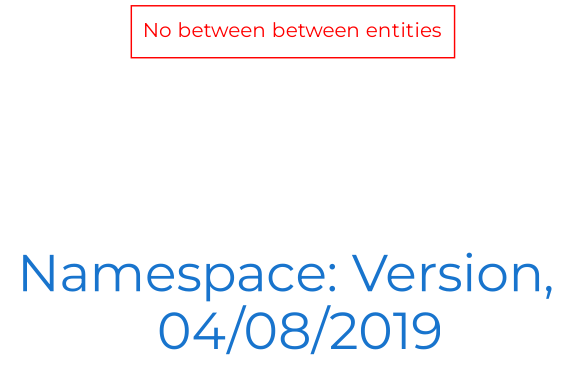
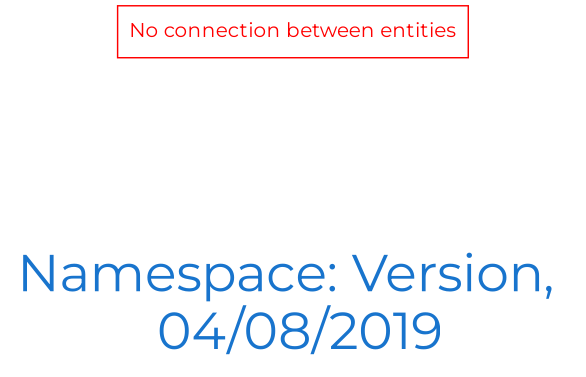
(293, 32) -> (293, 32)
